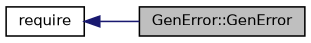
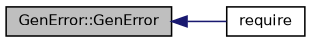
(120, 21) -> (207, 21)
